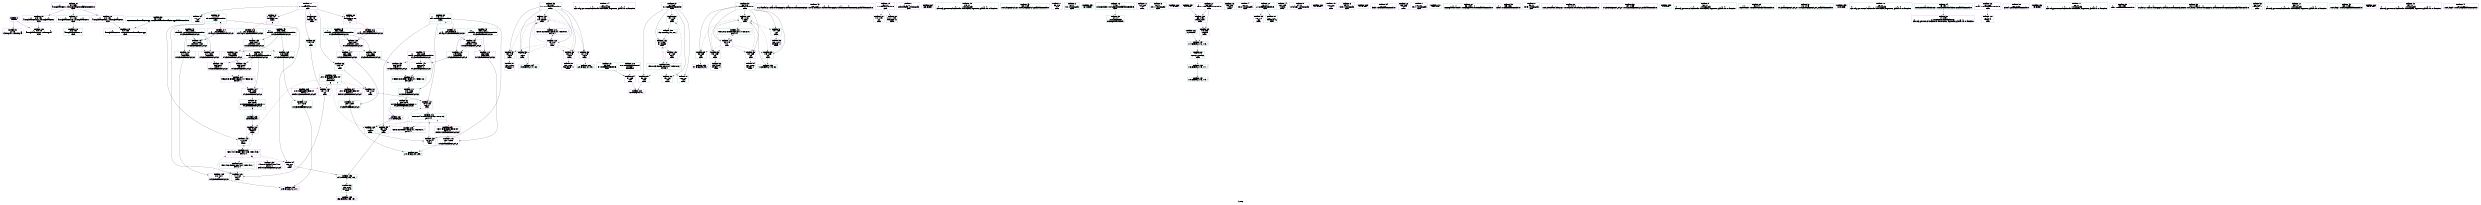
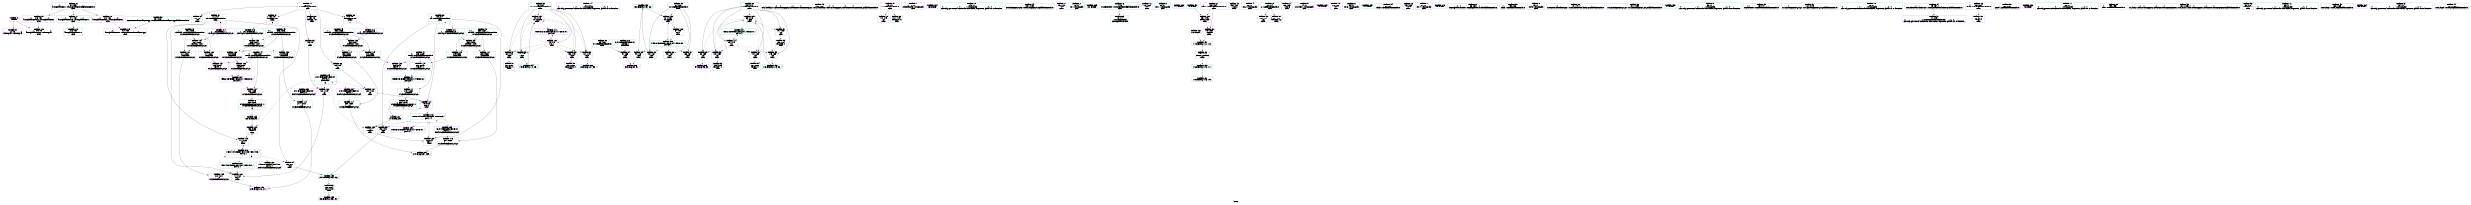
(1841, 6) -> none
(644, 38) -> (640, 29)
(252, 132) -> (252, 132)
